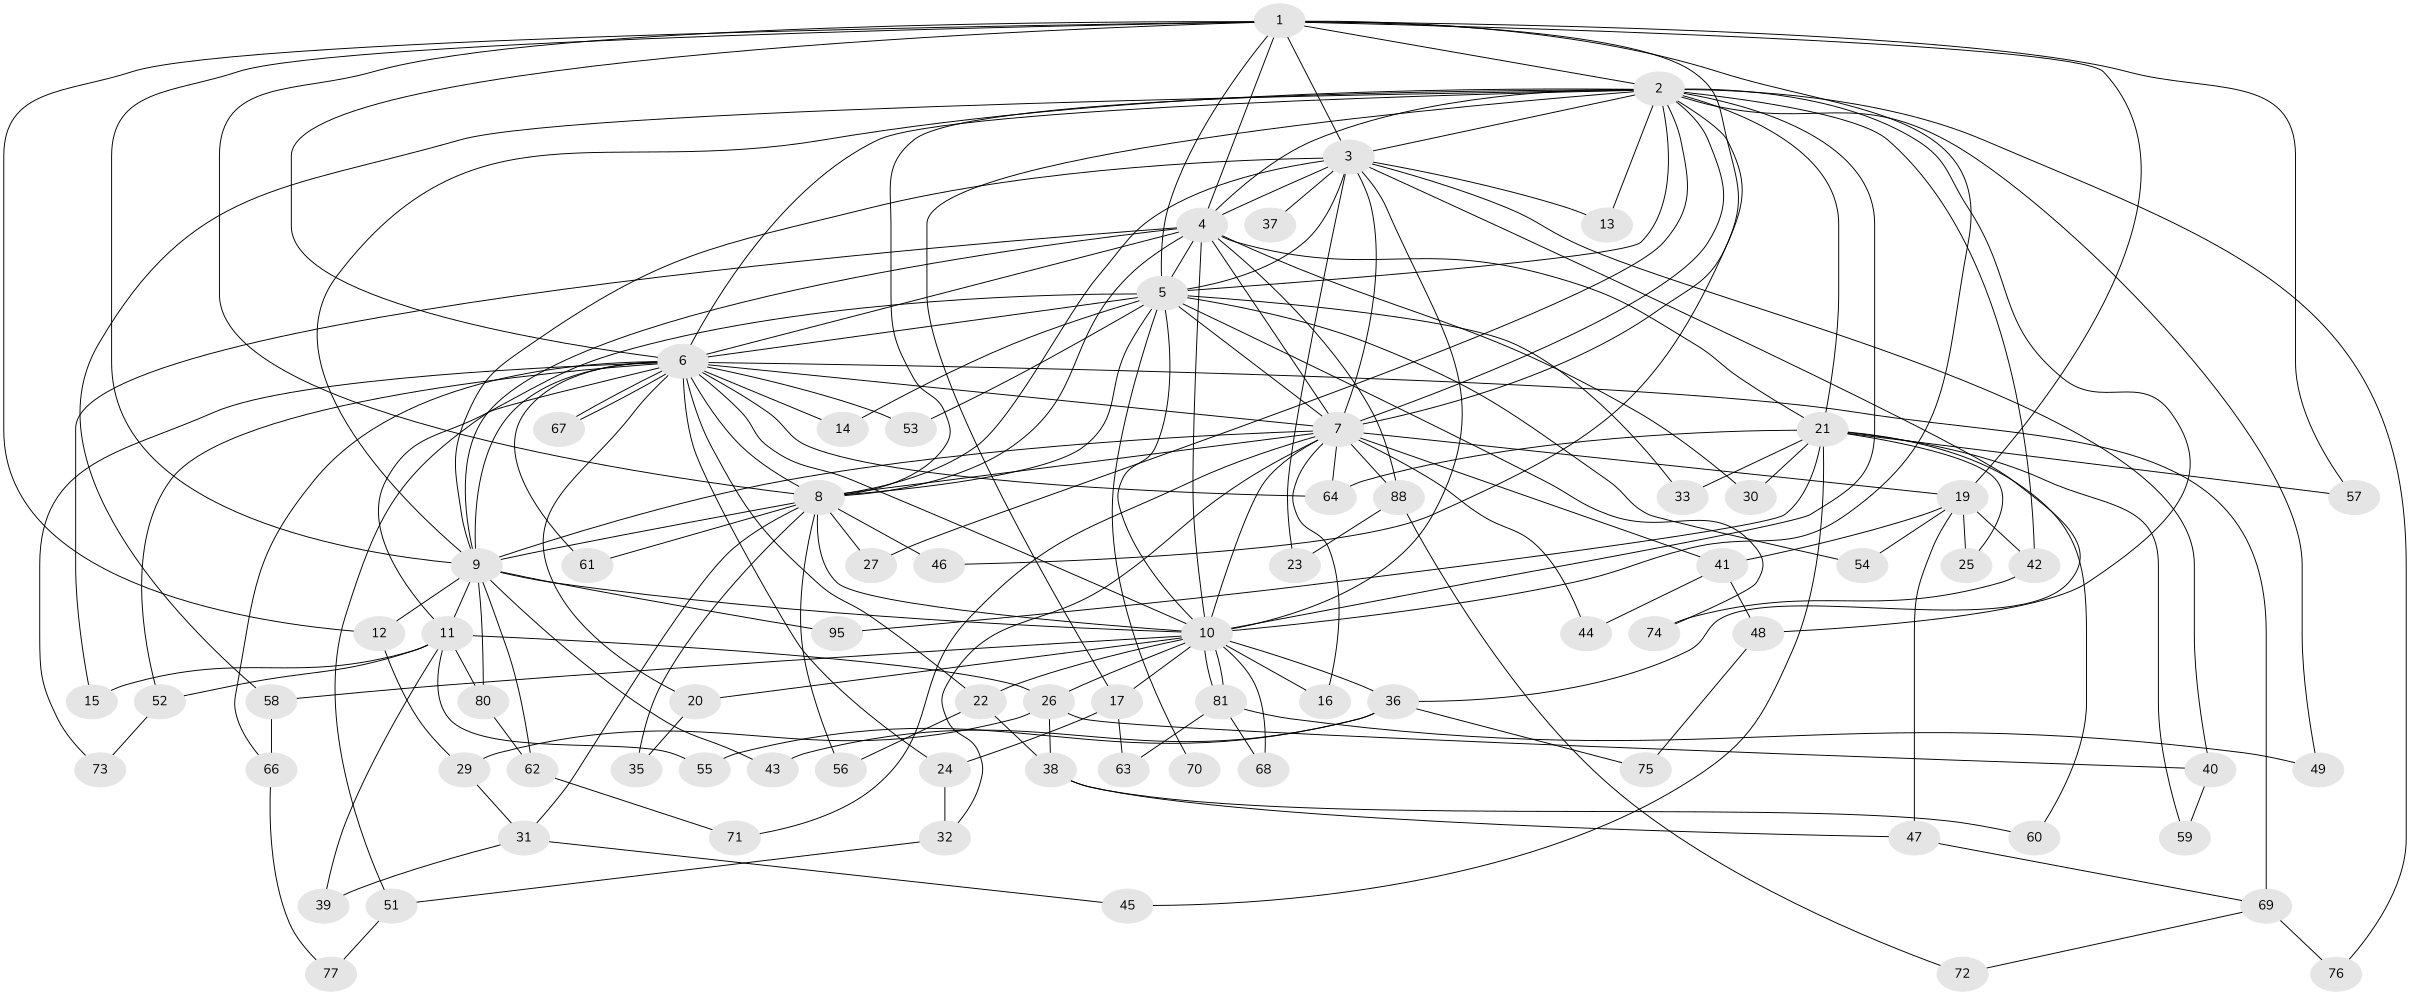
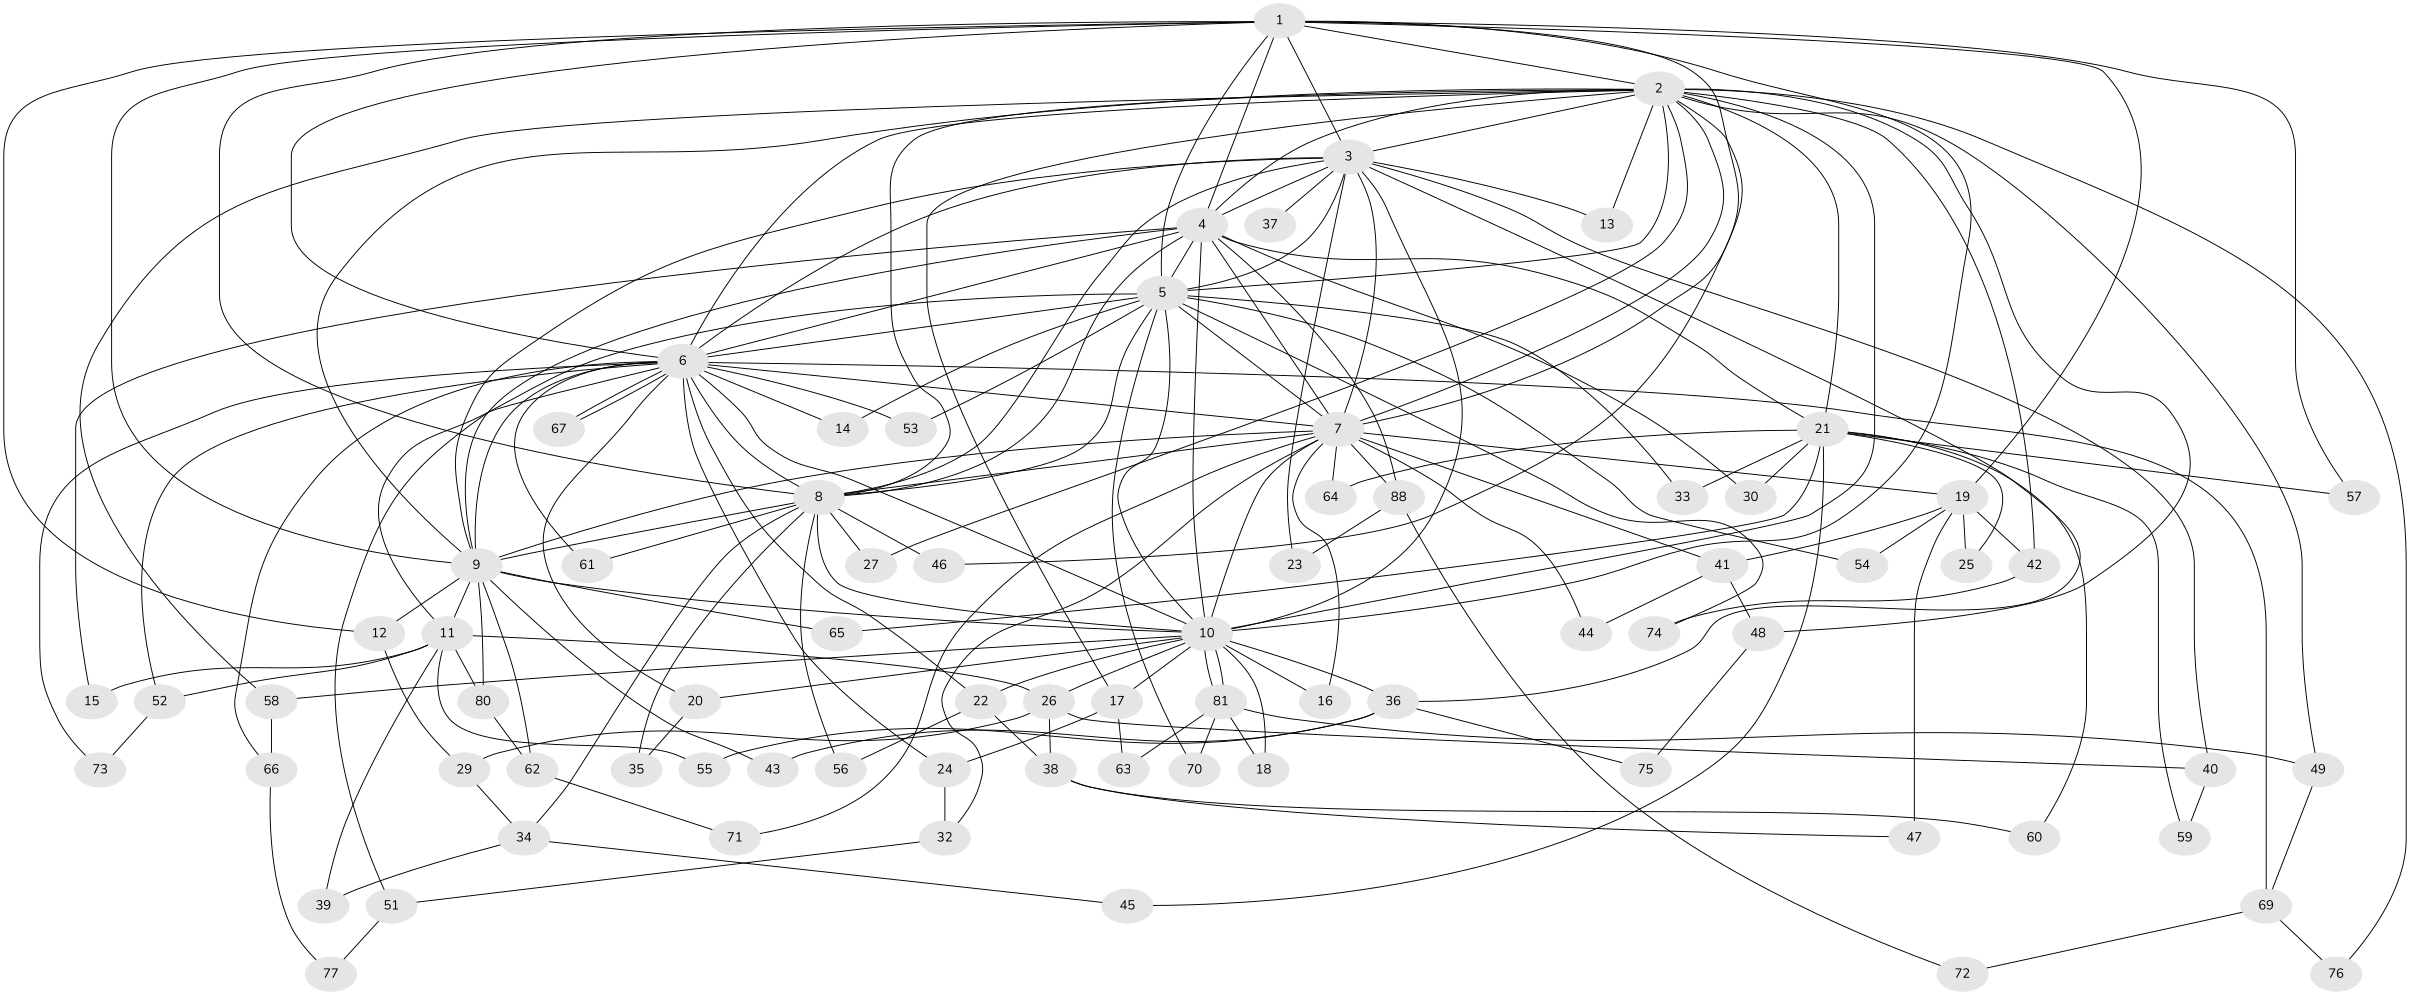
(1006, 481) -> (993, 196)
(837, 634) -> (837, 634)
none -> (1208, 735)
(1264, 770) -> (1264, 770)
(524, 838) -> (524, 838)
(2090, 872) -> (2292, 838)
